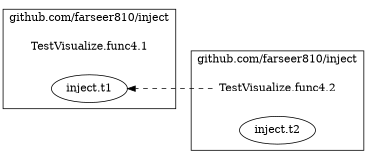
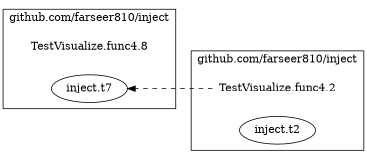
(89, 47) -> (89, 47)
(89, 89) -> (89, 89)
